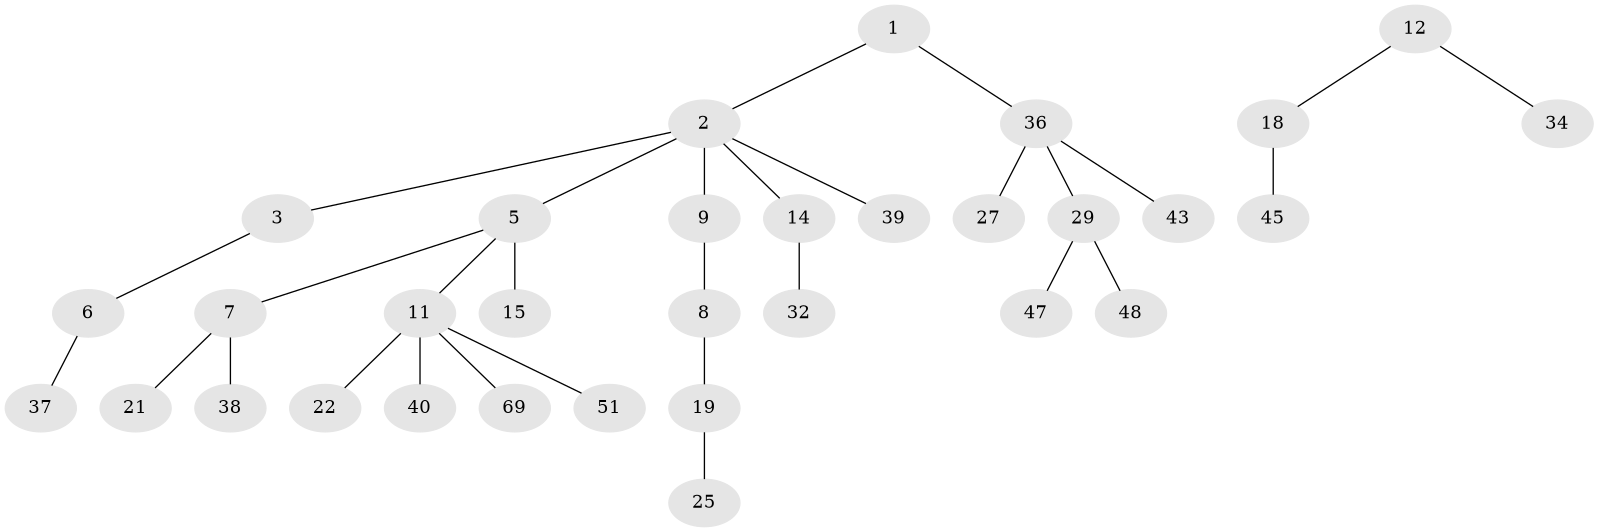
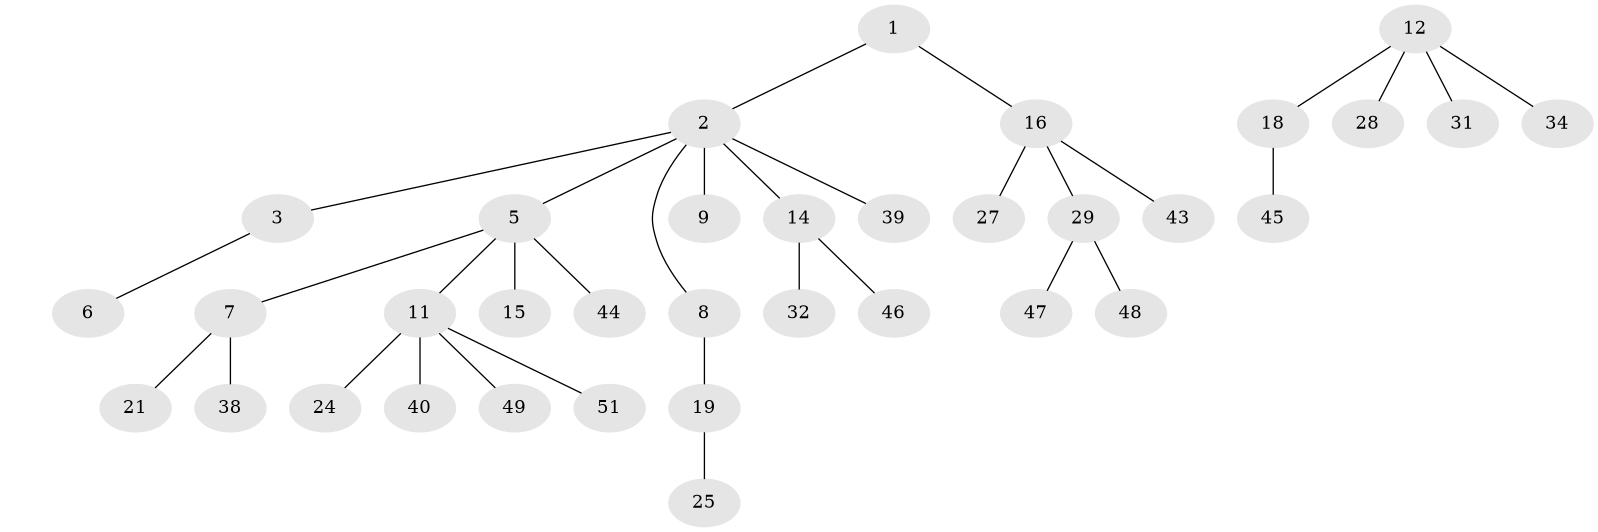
(1036, 124) -> (1036, 124)
none -> (1368, 124)
none -> (1463, 124)
(704, 266) -> (652, 219)
none -> (610, 313)
none -> (894, 313)
(41, 408) -> none
(325, 408) -> (325, 408)
(515, 408) -> (515, 408)
